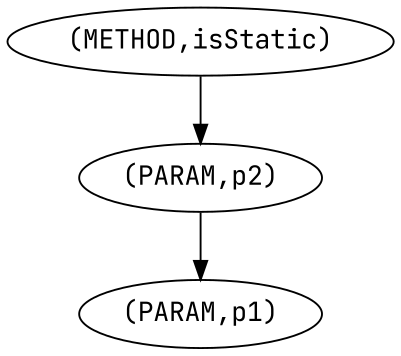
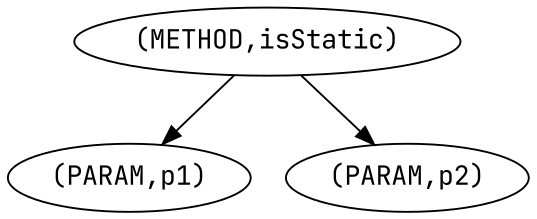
(201, 237) -> (205, 103)
